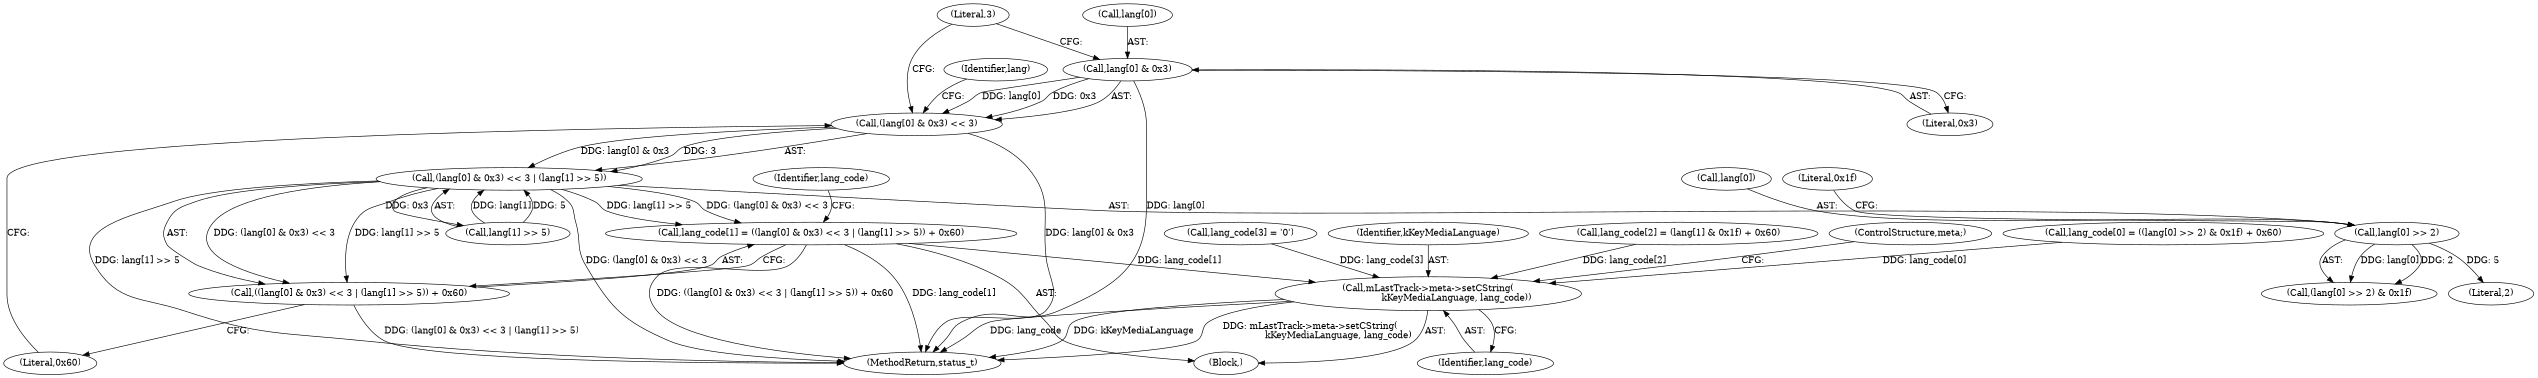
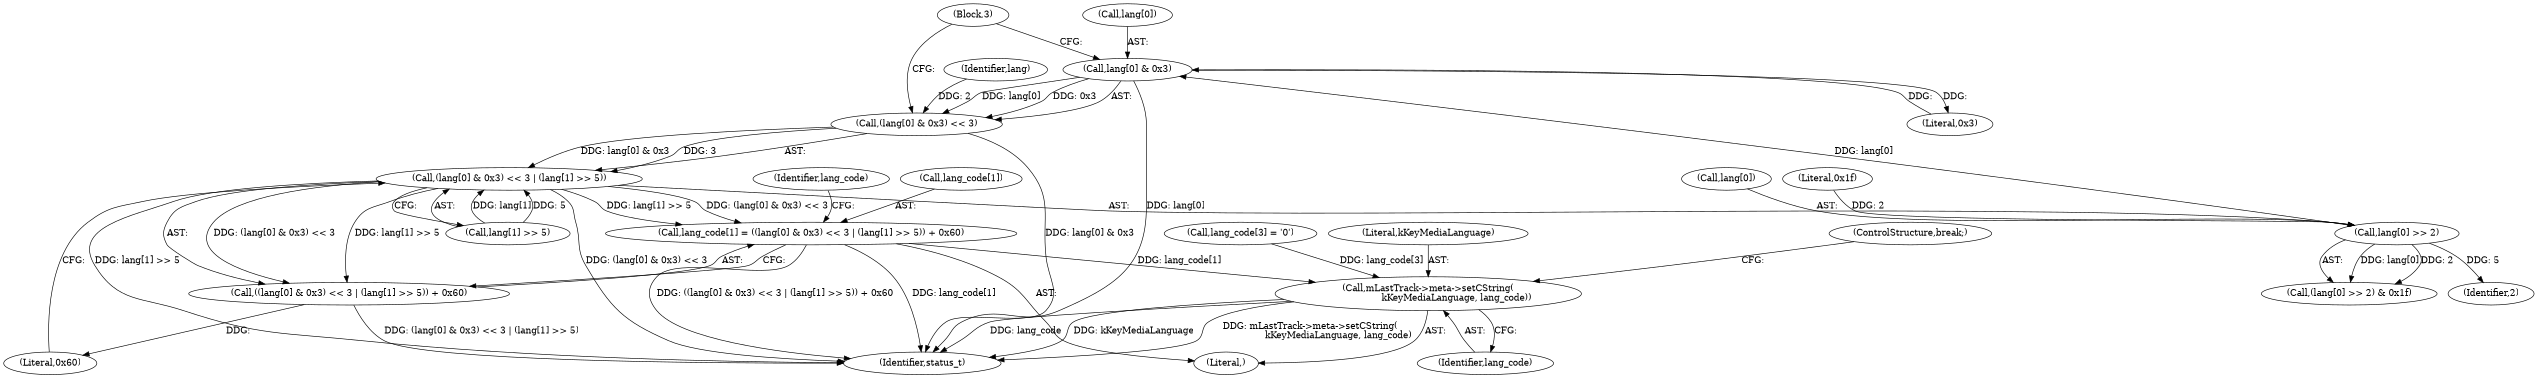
(973, 15) -> (973, 15)
(955, 97) -> (955, 97)
(1922, 97) -> (1922, 97)
(1957, 97) -> (1957, 97)
(322, 138) -> (161, 198)
none -> (1770, 148)
none -> (961, 179)
(407, 206) -> (407, 206)
(1868, 206) -> (1868, 206)
(1428, 234) -> (1428, 234)
(1679, 234) -> none
(1910, 234) -> (1910, 234)
(2163, 234) -> none
(2491, 294) -> (2491, 294)
(240, 331) -> (240, 331)
(922, 363) -> (922, 363)
(1226, 363) -> (1226, 363)
